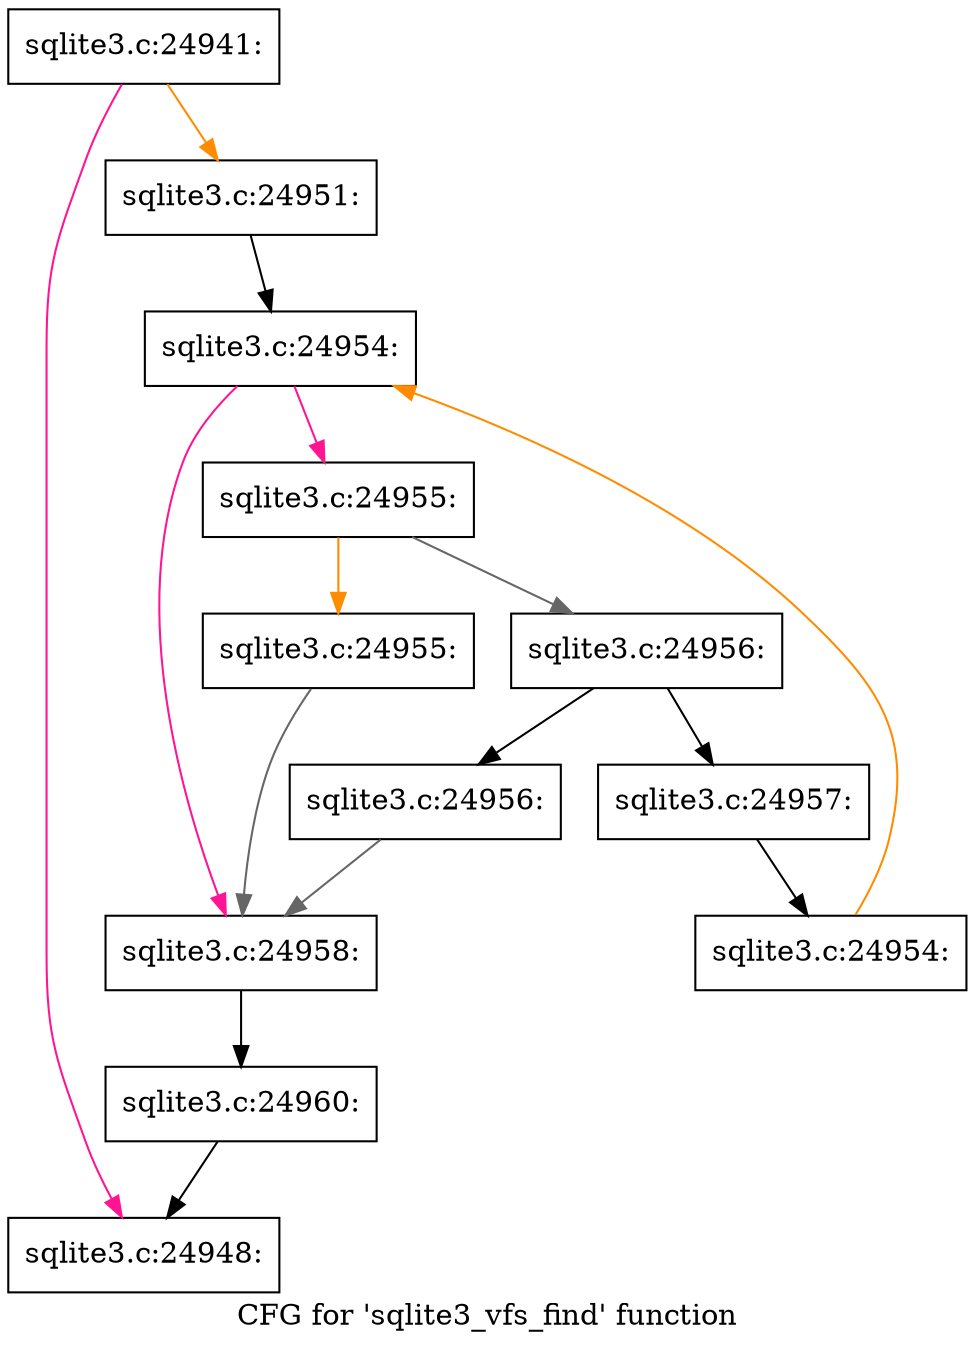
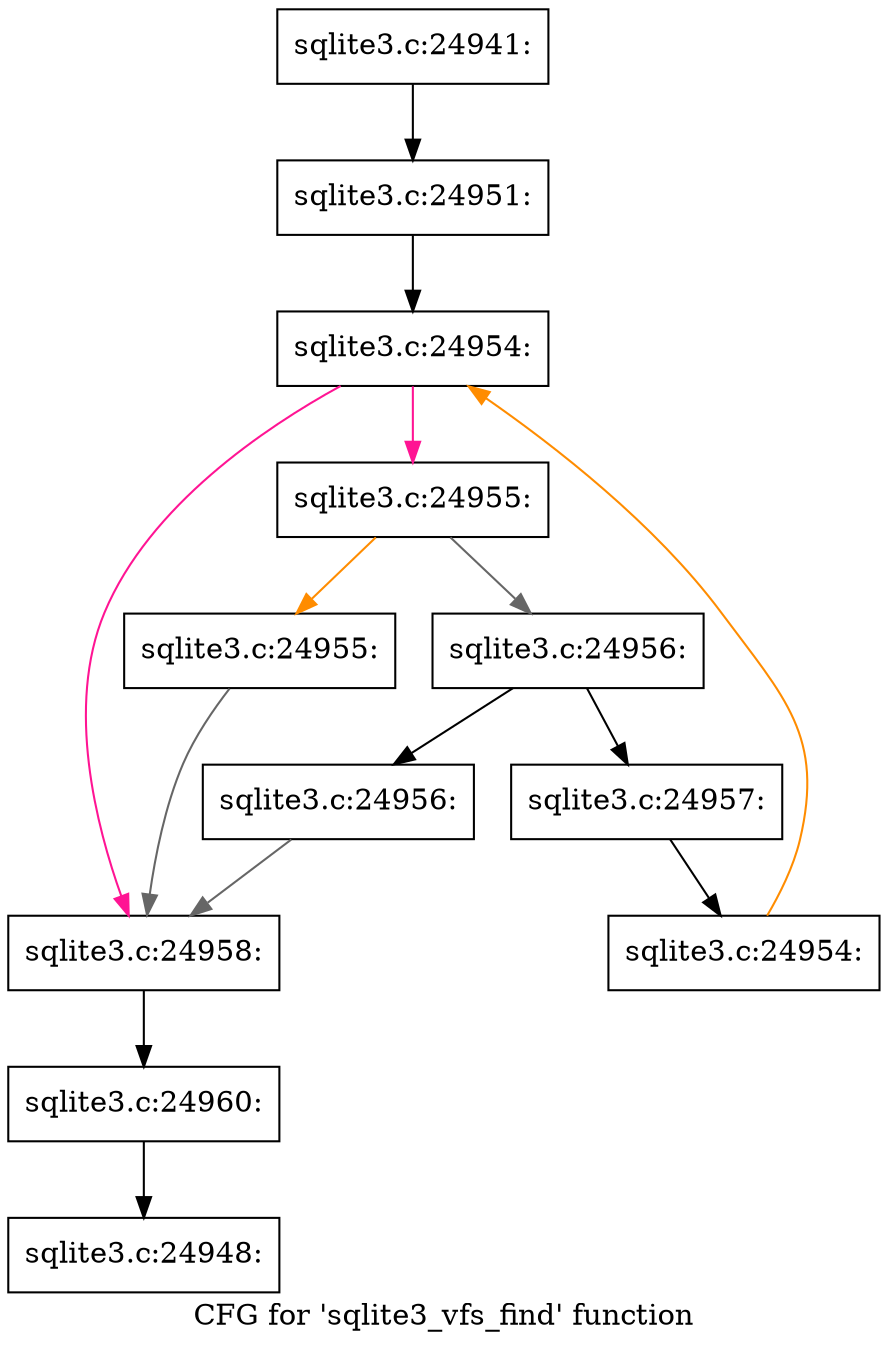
(187, 113) -> (413, 112)
(47, 640) -> none
